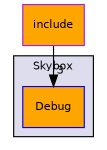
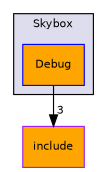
(54, 63) -> (54, 102)
